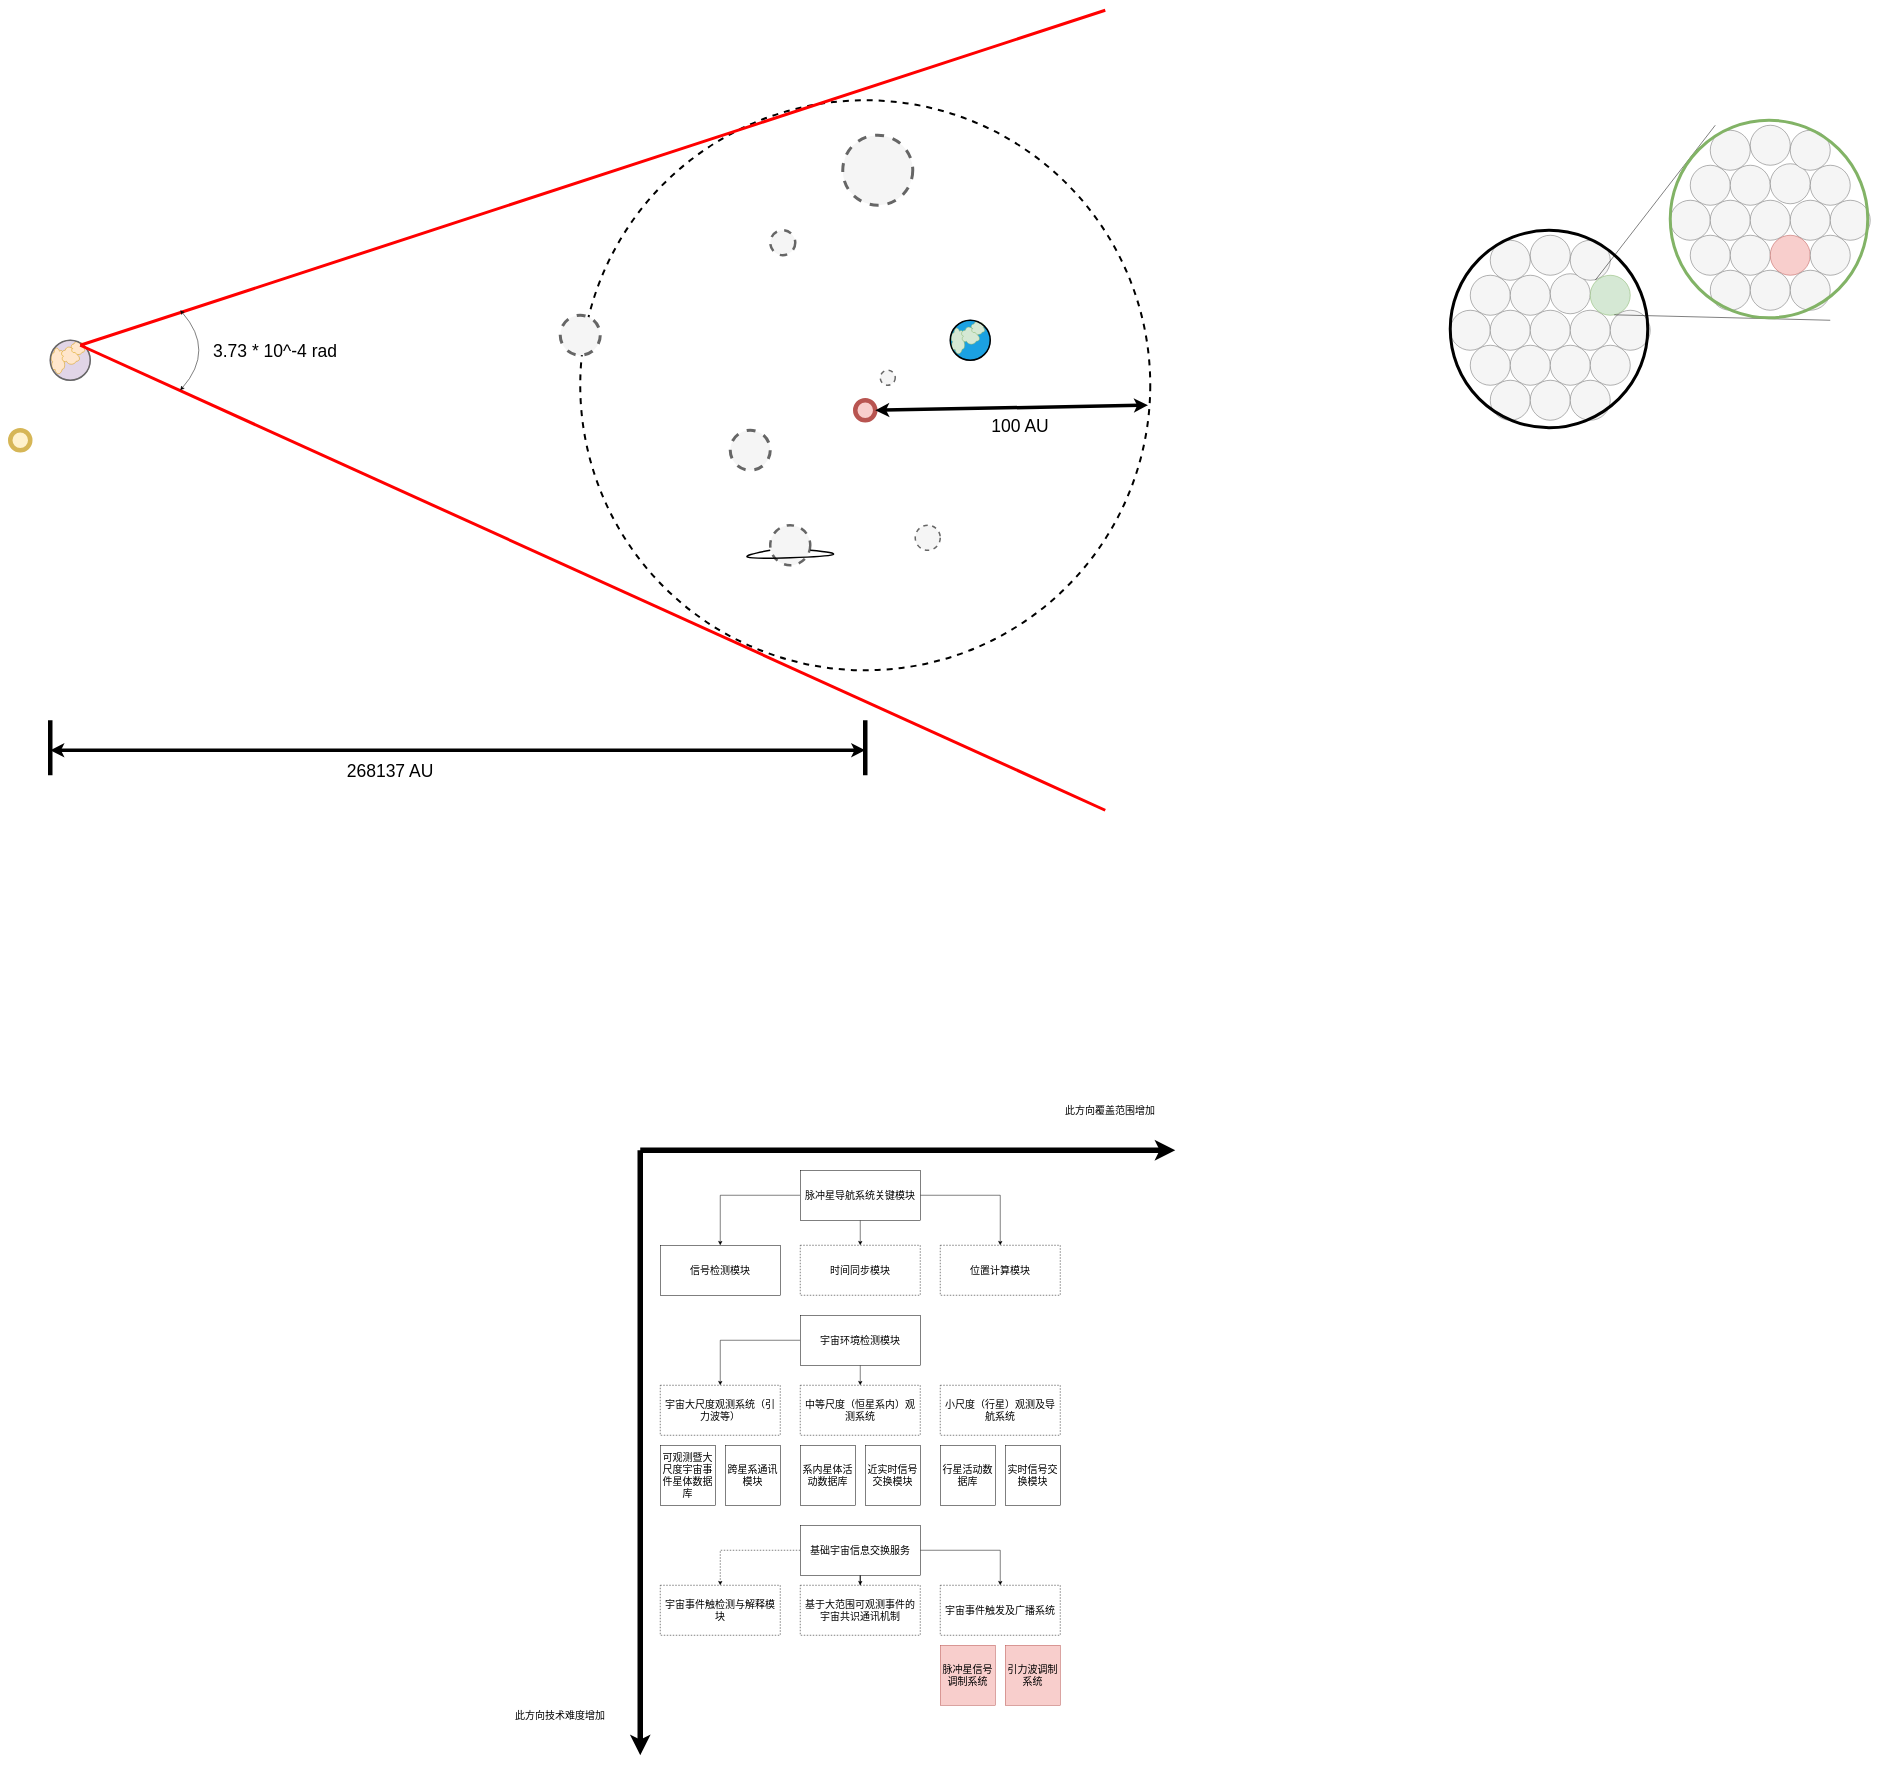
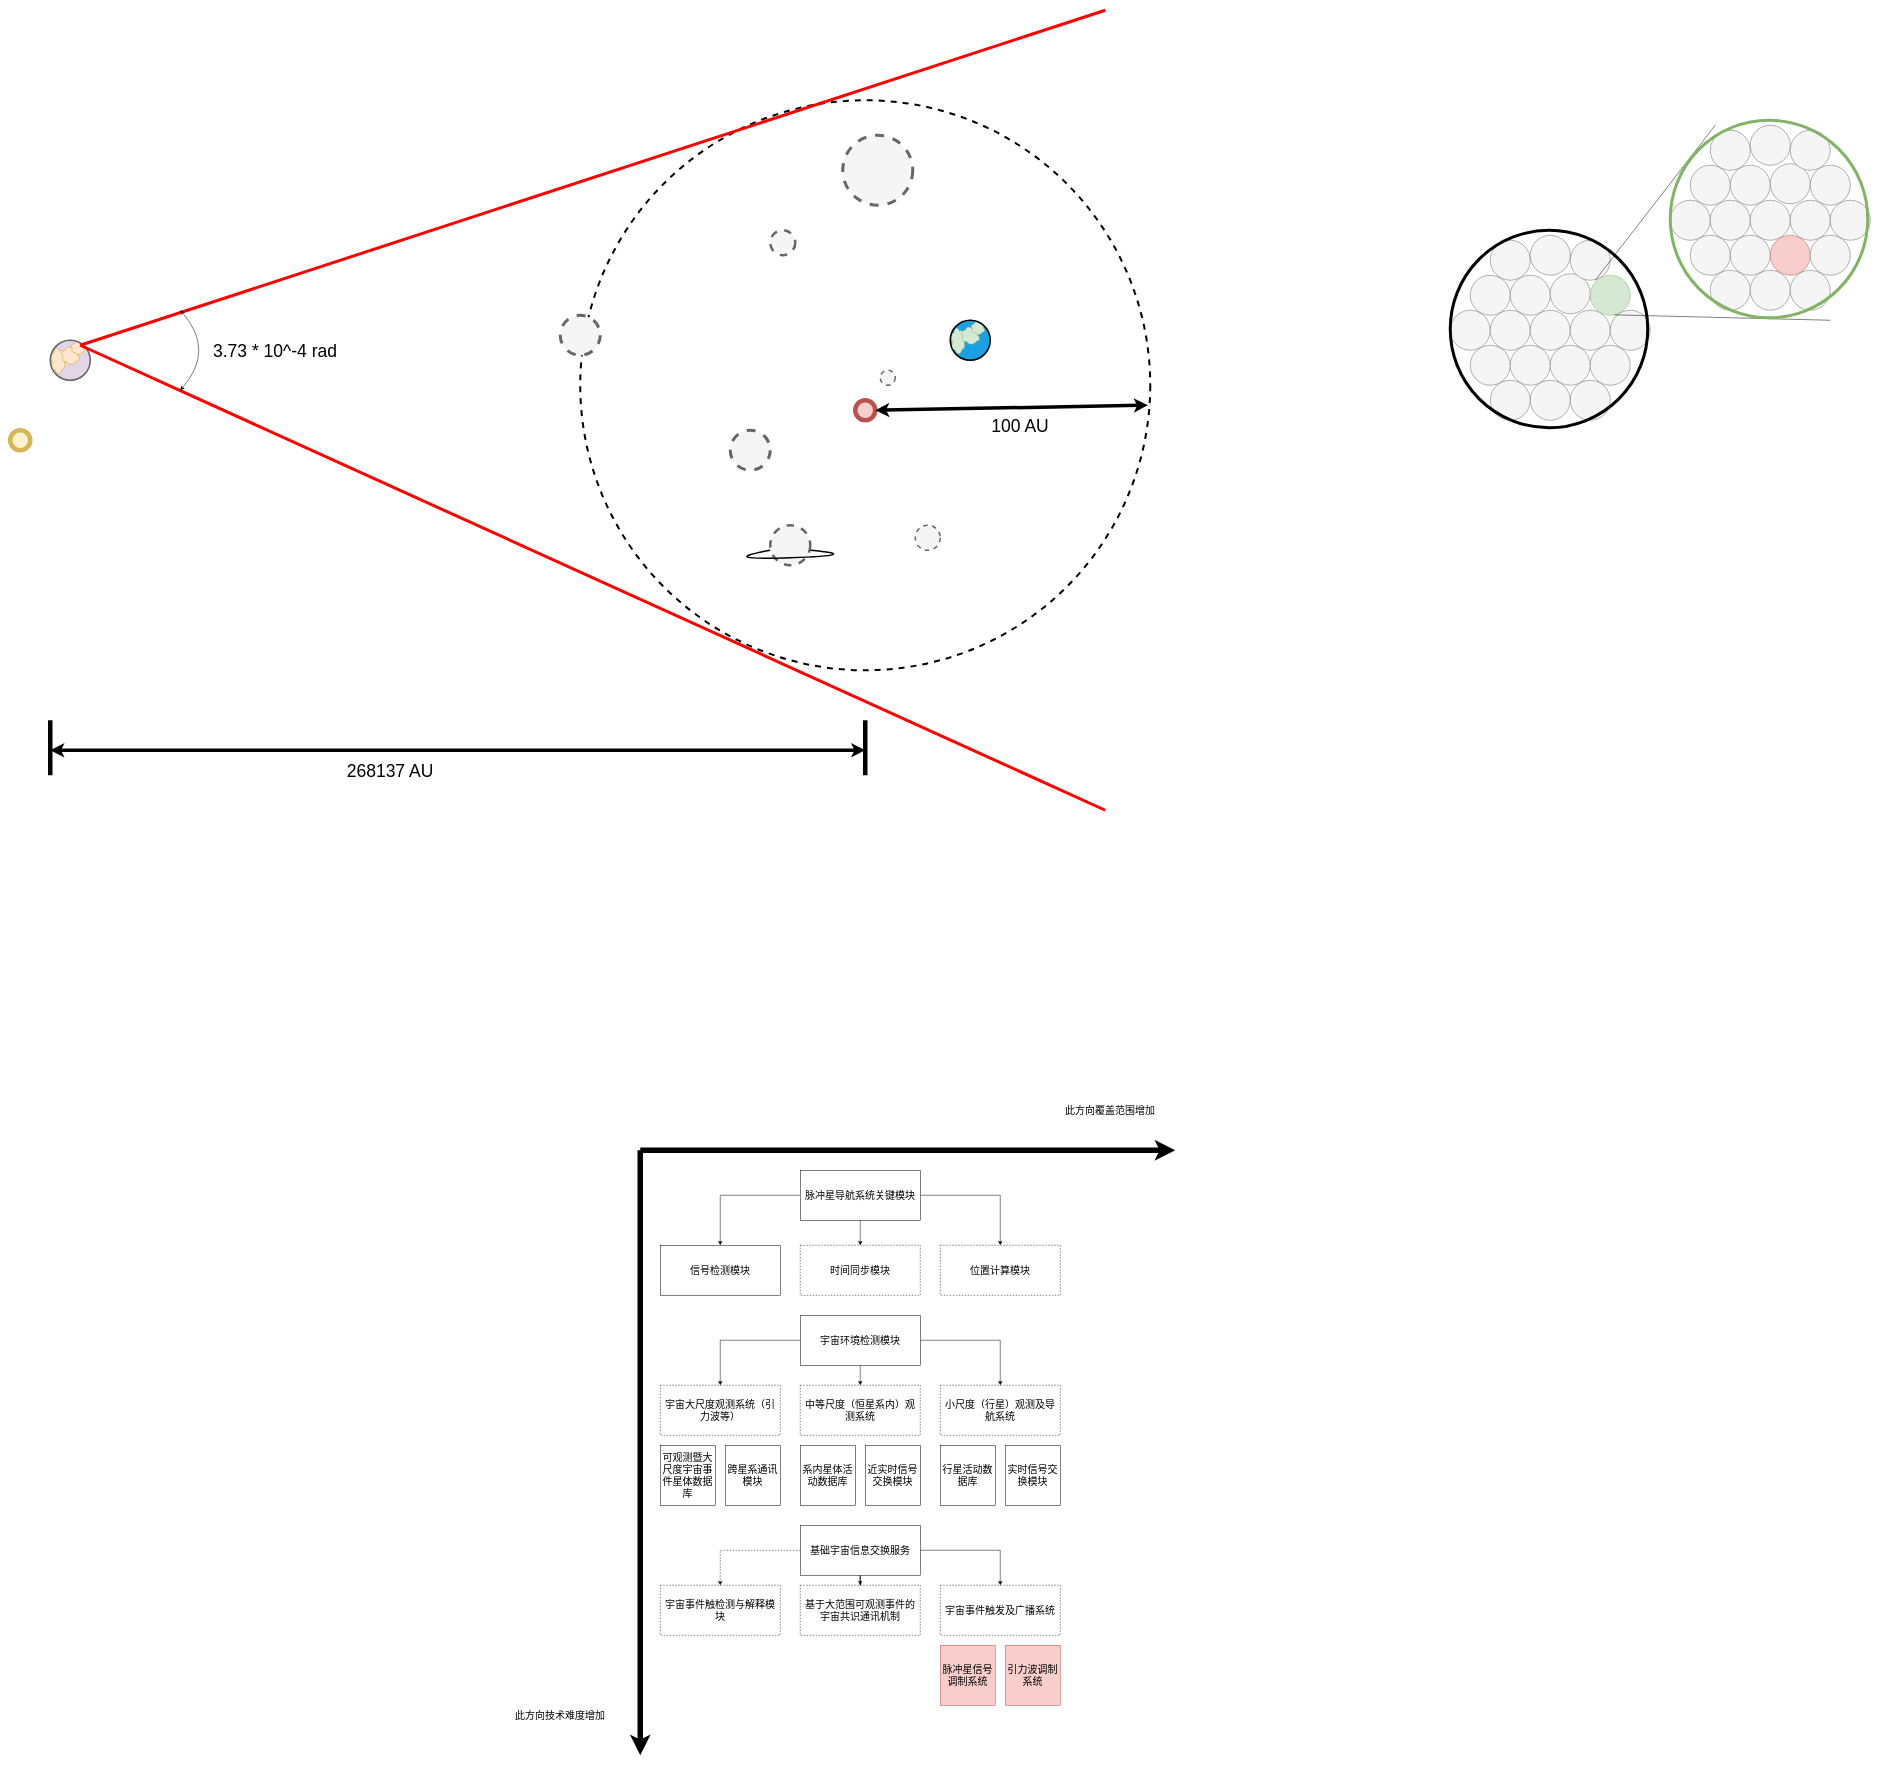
none -> (1000, 1380)
